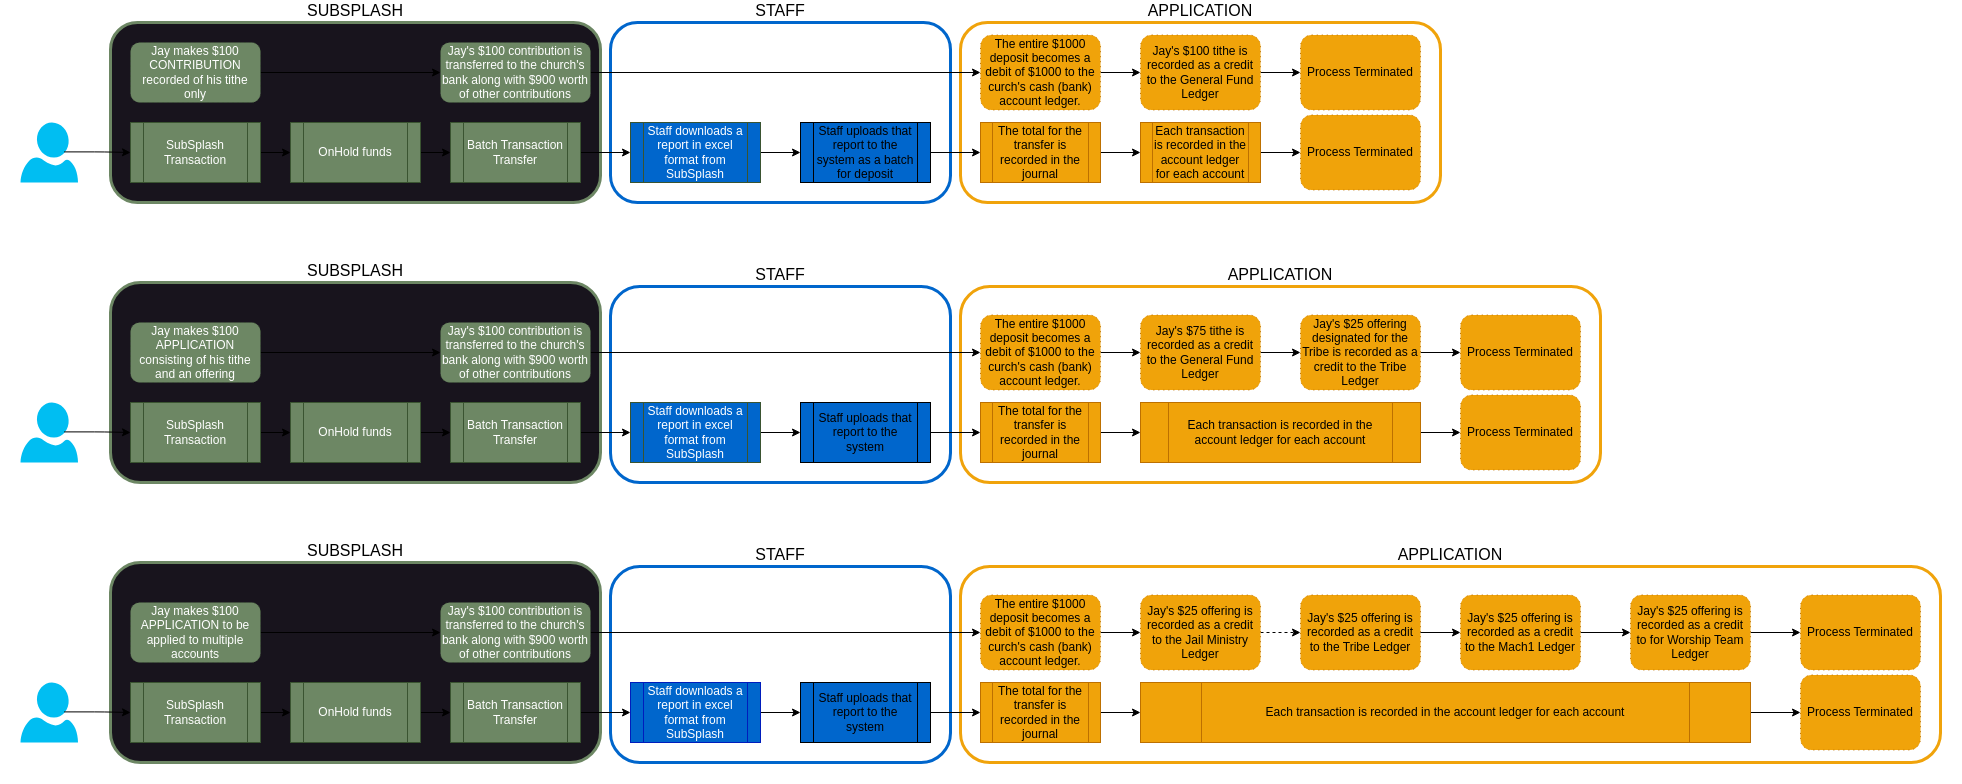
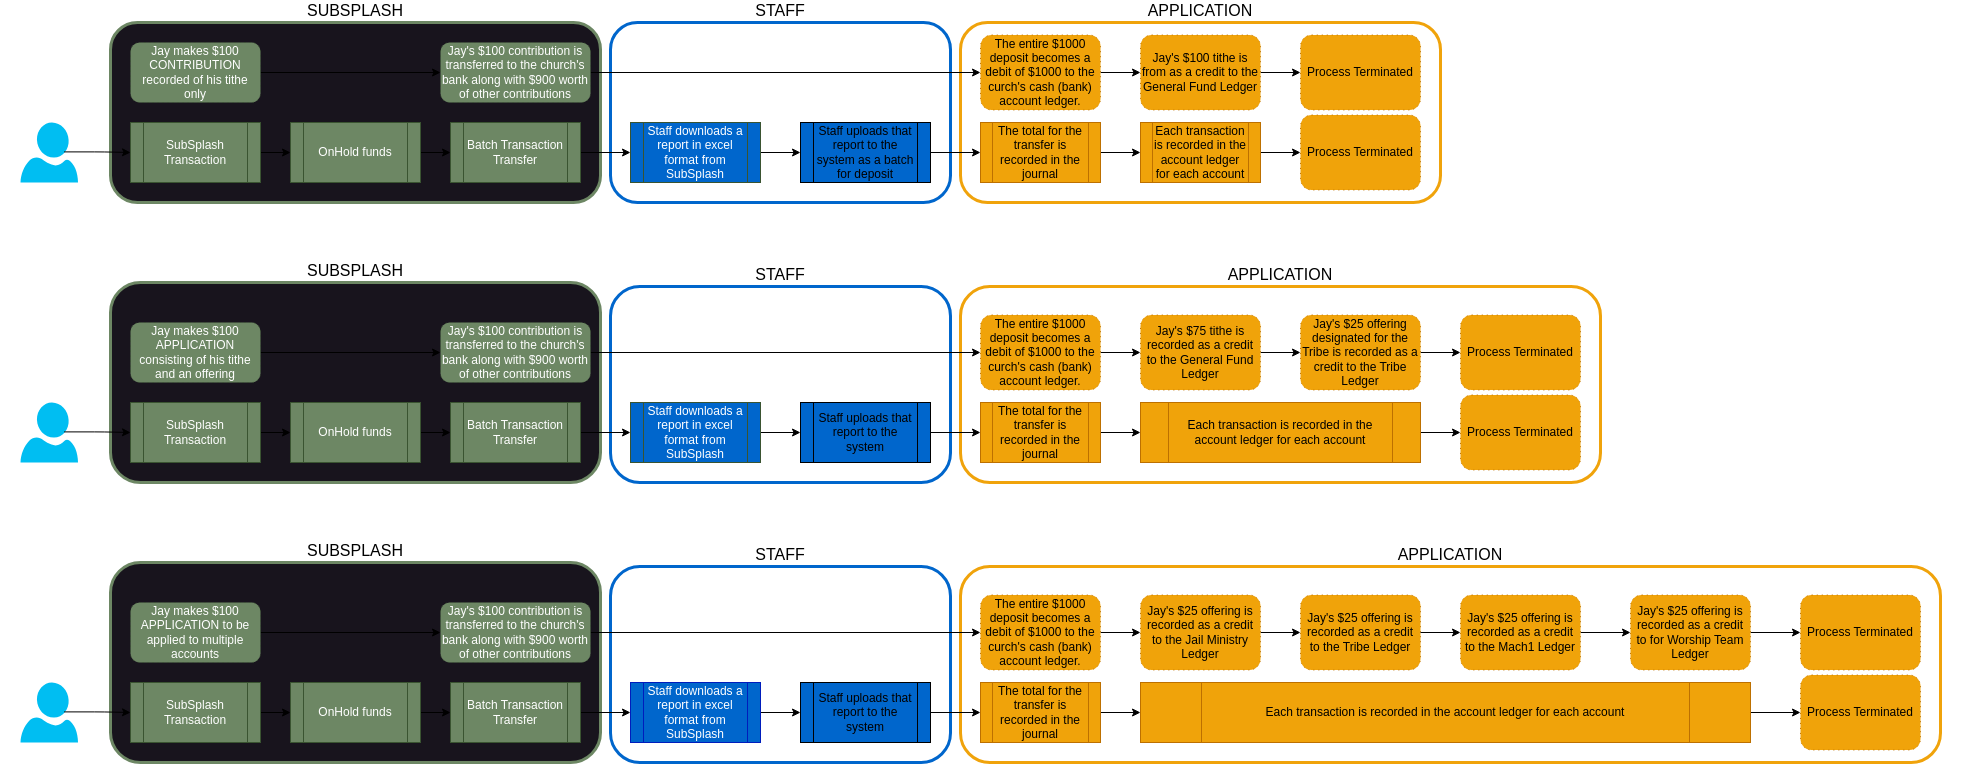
(1201, 73) -> (1201, 73)
(1277, 633) -> (1277, 633)
